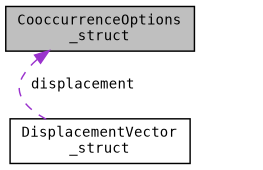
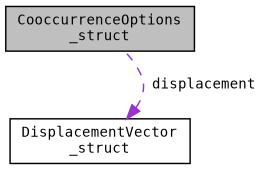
(20, 92) -> (142, 77)
